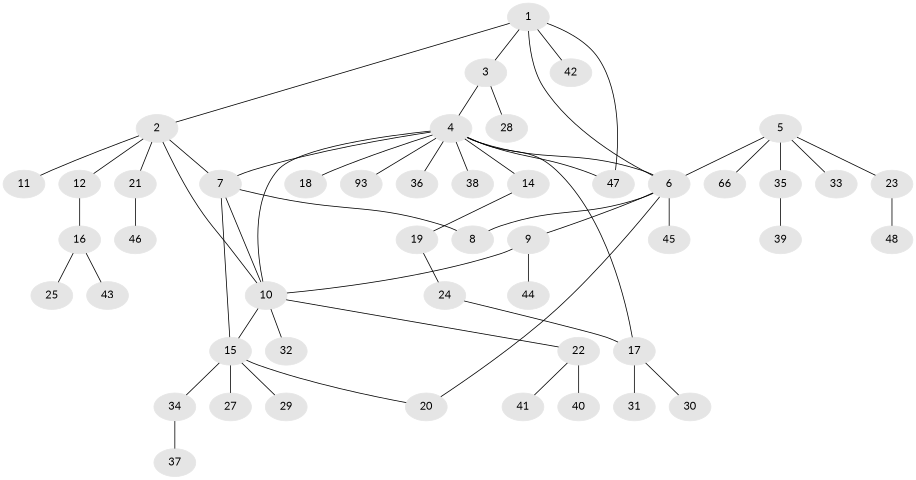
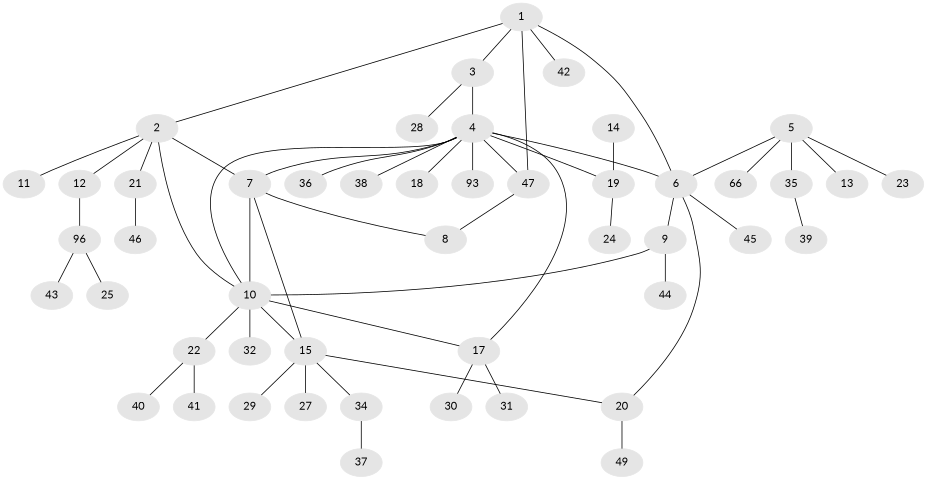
(490, 156) -> (554, 159)
(836, 184) -> (847, 184)
(571, 212) -> (487, 212)
(80, 240) -> (80, 240)
(892, 240) -> none
(538, 319) -> (364, 323)
none -> (622, 463)
